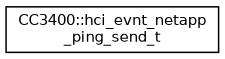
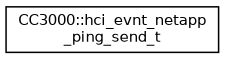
(112, 30) -> (112, 30)
